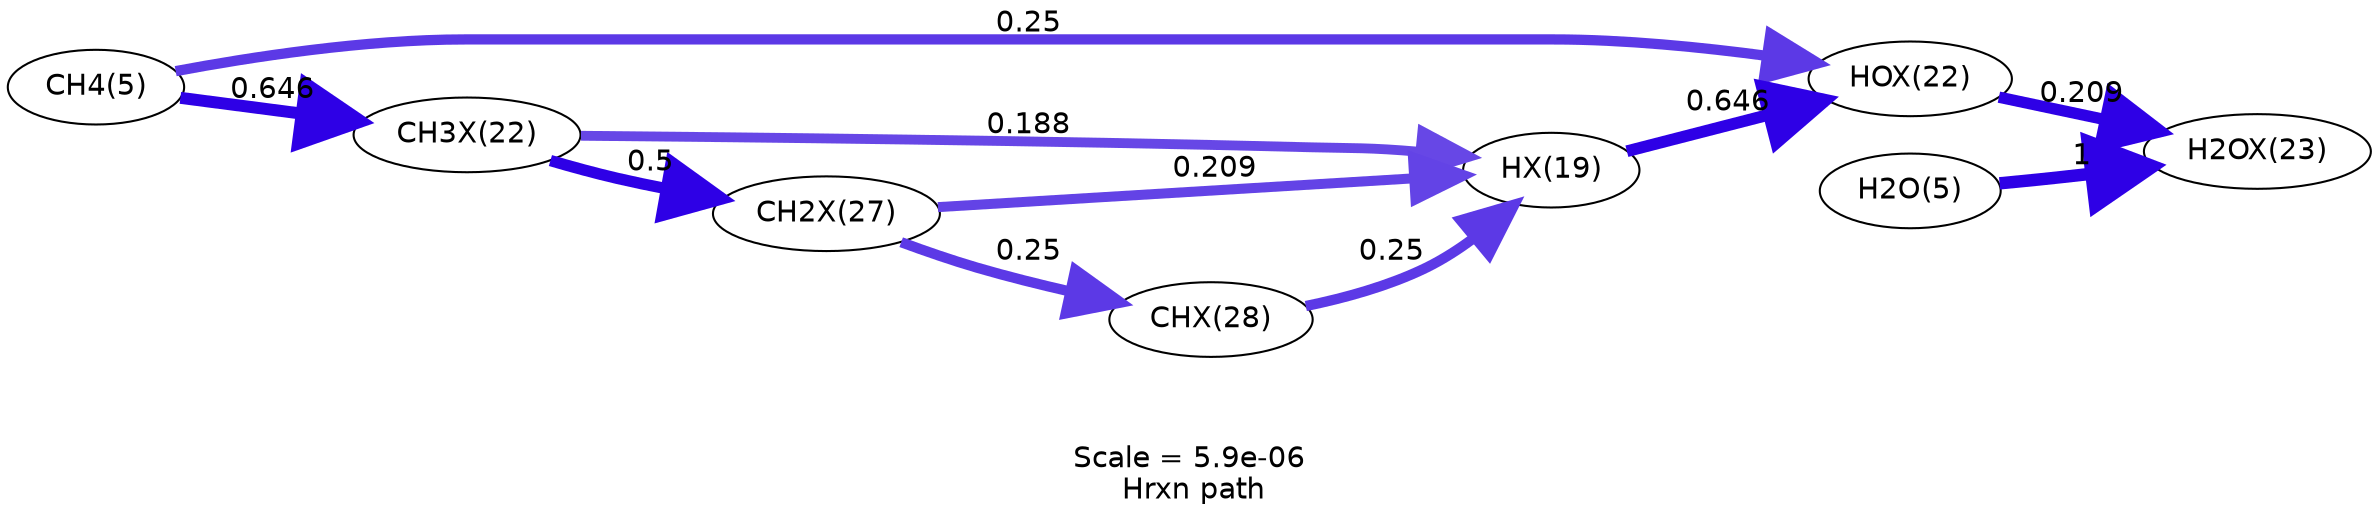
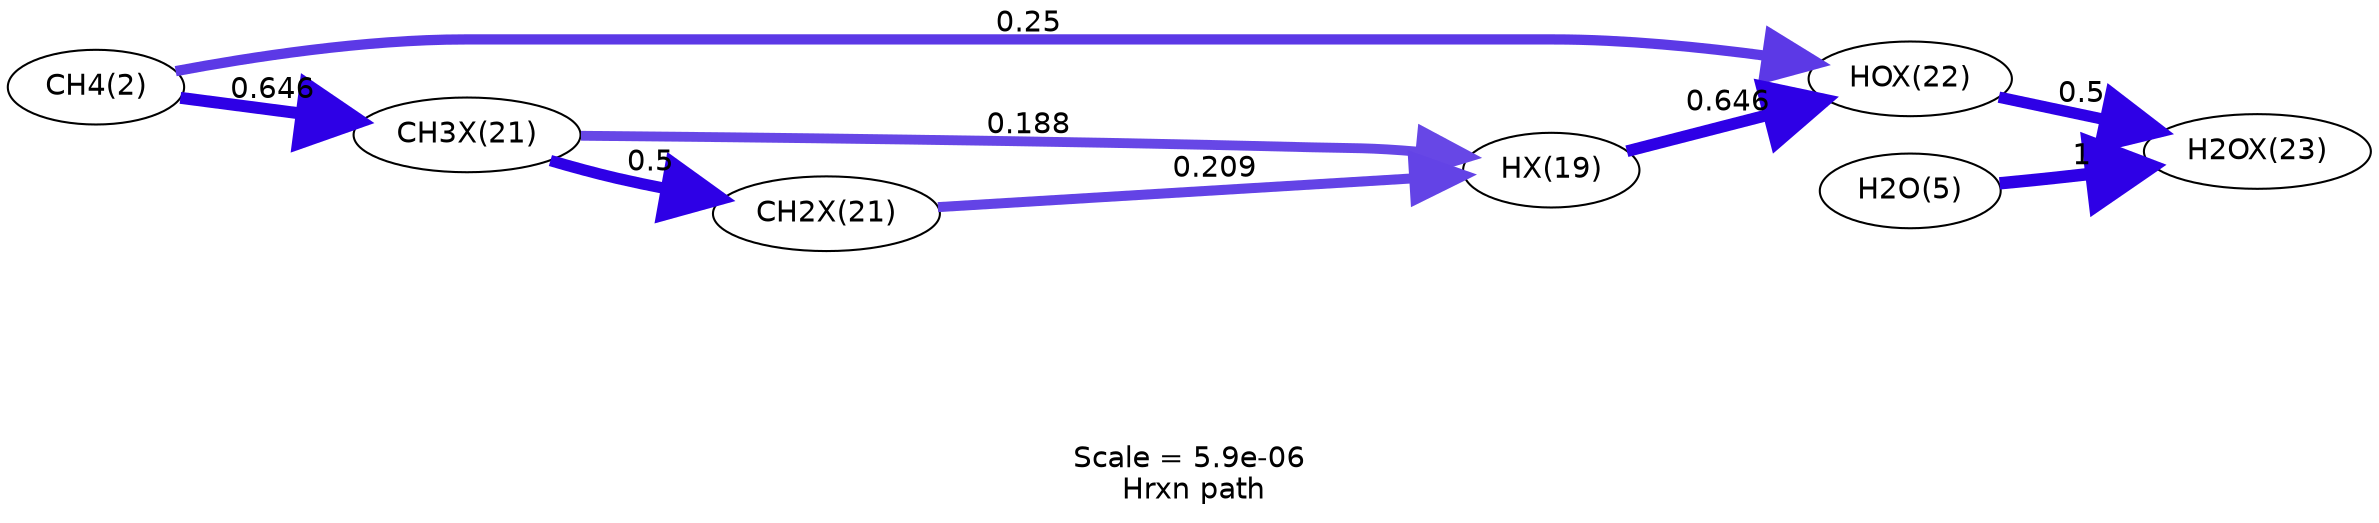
(96, 87) -> (96, 87)
(2078, 94) -> (2078, 94)
(467, 135) -> (467, 135)
(826, 214) -> (826, 214)
(1211, 320) -> none
